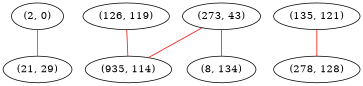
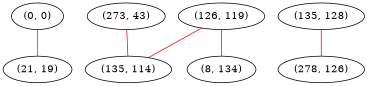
(38, 16) -> (38, 16)
(317, 16) -> (321, 16)
(222, 43) -> (222, 43)
(38, 69) -> (38, 69)
(128, 69) -> (128, 69)
(317, 69) -> (321, 69)
